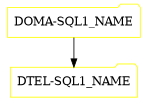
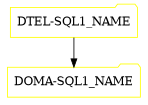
(74, 48) -> (74, 48)
